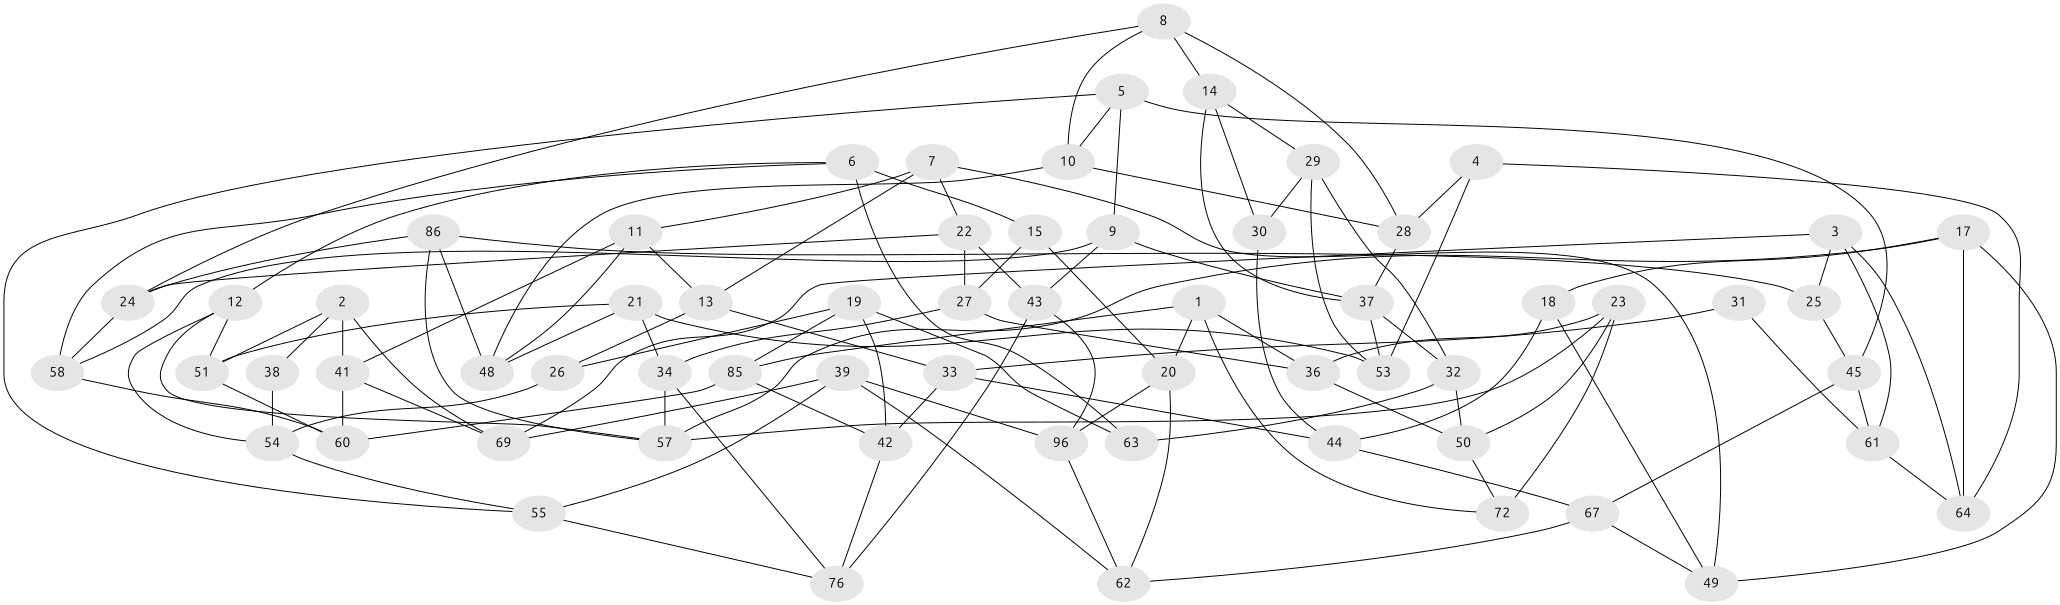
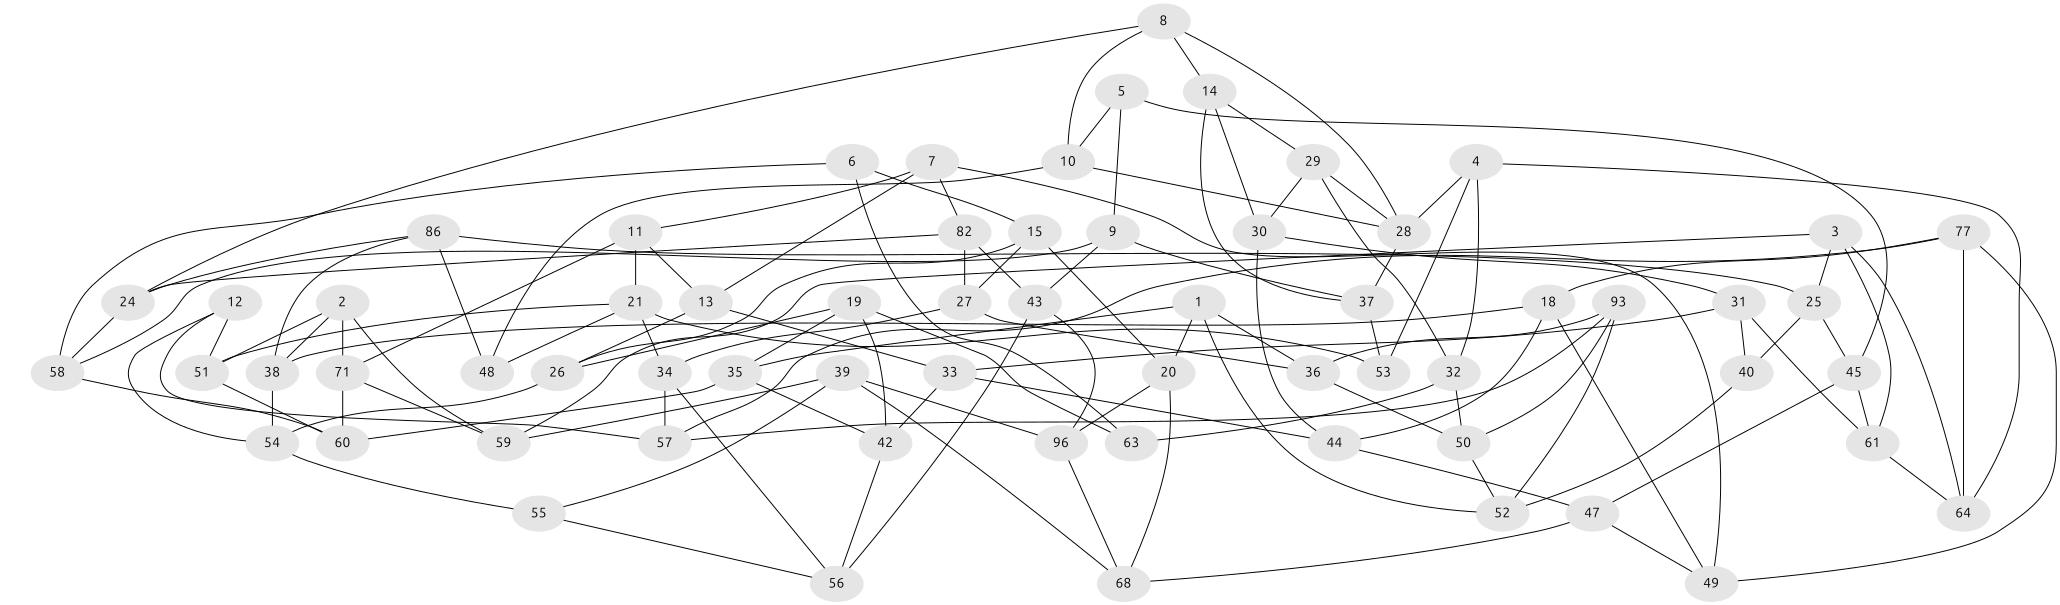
(221, 192) -> none
(470, 196) -> none
(965, 232) -> (965, 232)
(1964, 232) -> (1964, 232)
none -> (1502, 261)
(1318, 277) -> (1359, 197)
none -> (789, 283)
(1619, 303) -> (1619, 303)
(567, 312) -> (636, 268)
none -> (968, 324)
(1408, 336) -> (1477, 269)
(343, 373) -> (343, 373)
(735, 373) -> (735, 373)
none -> (1747, 373)
(480, 407) -> (313, 280)
(504, 443) -> (504, 443)
(1503, 514) -> (1503, 514)
(1592, 514) -> (1592, 514)
(837, 584) -> (837, 584)
(1124, 584) -> (1124, 584)
